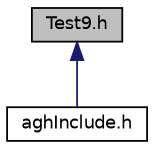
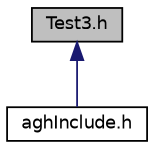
(77, 25) -> (77, 25)
